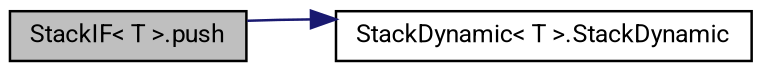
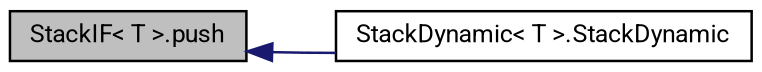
(279, 20) -> (304, 53)
